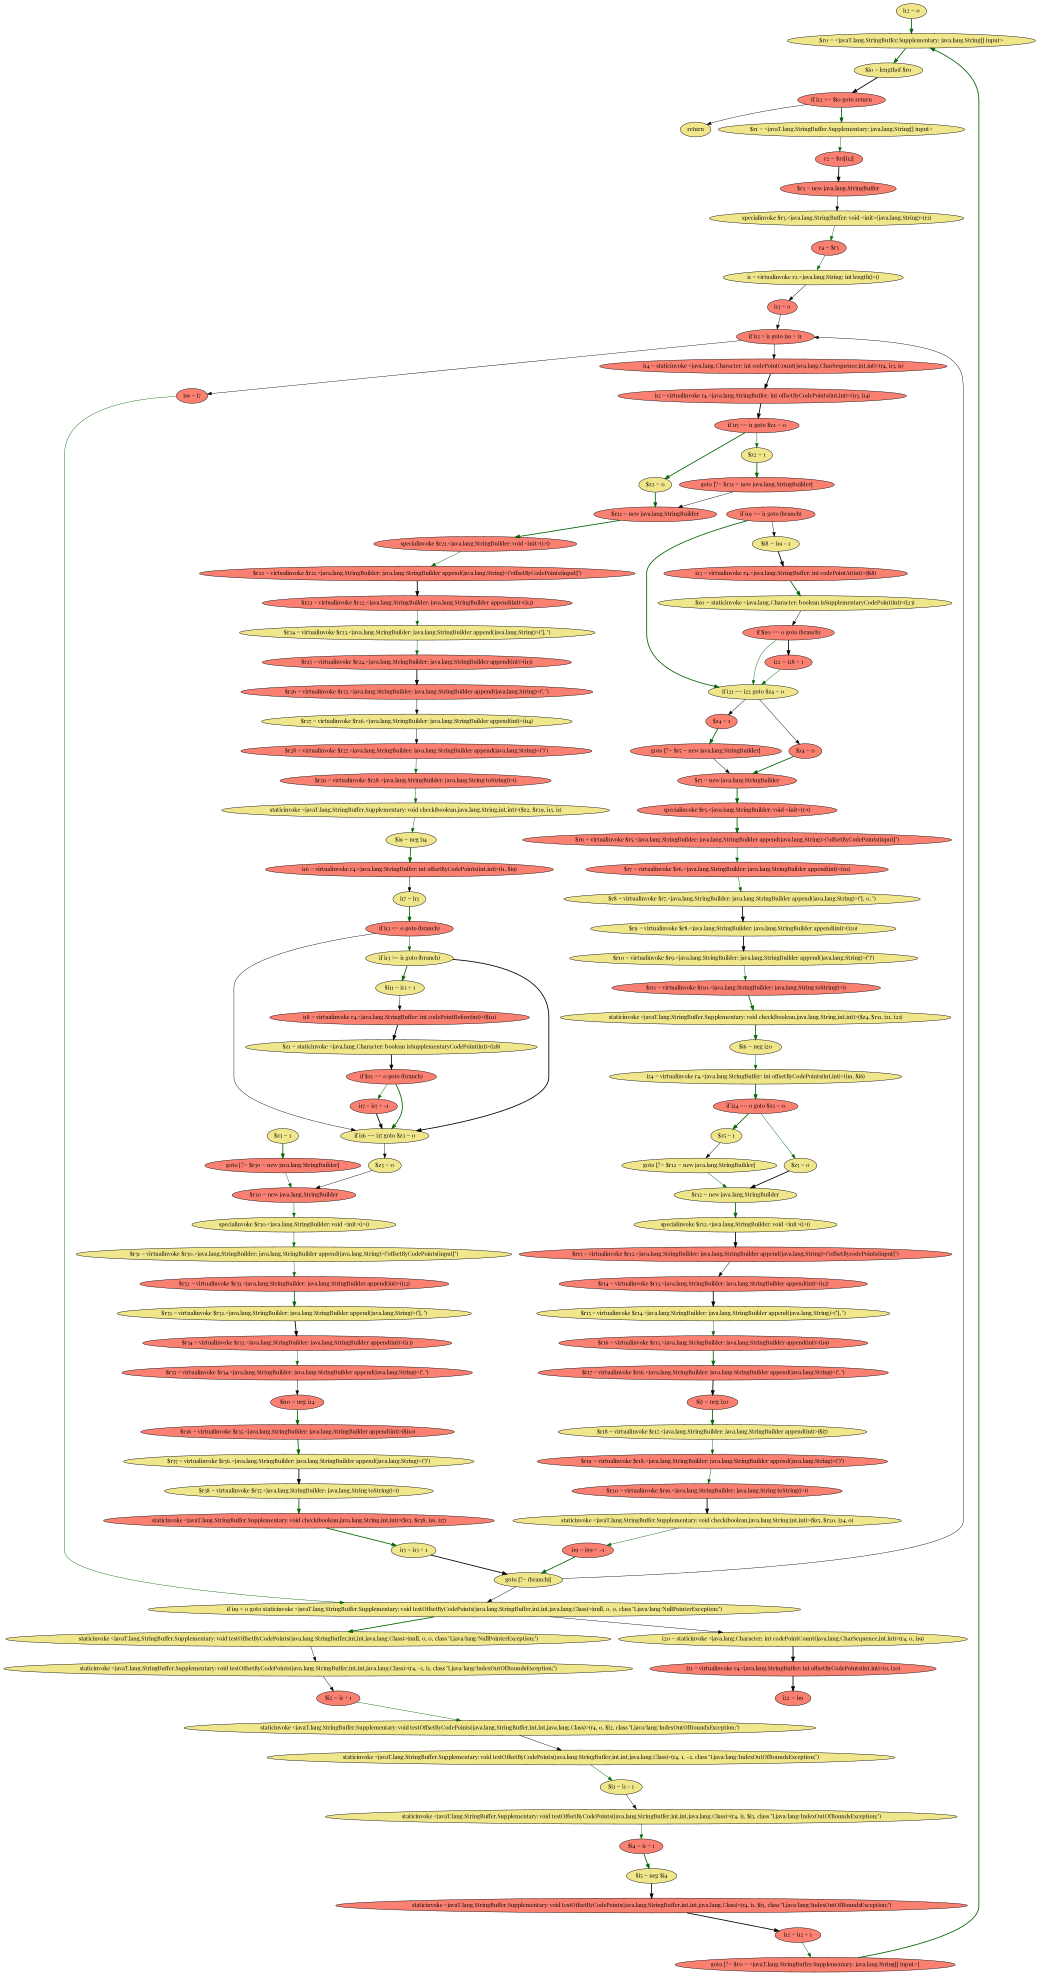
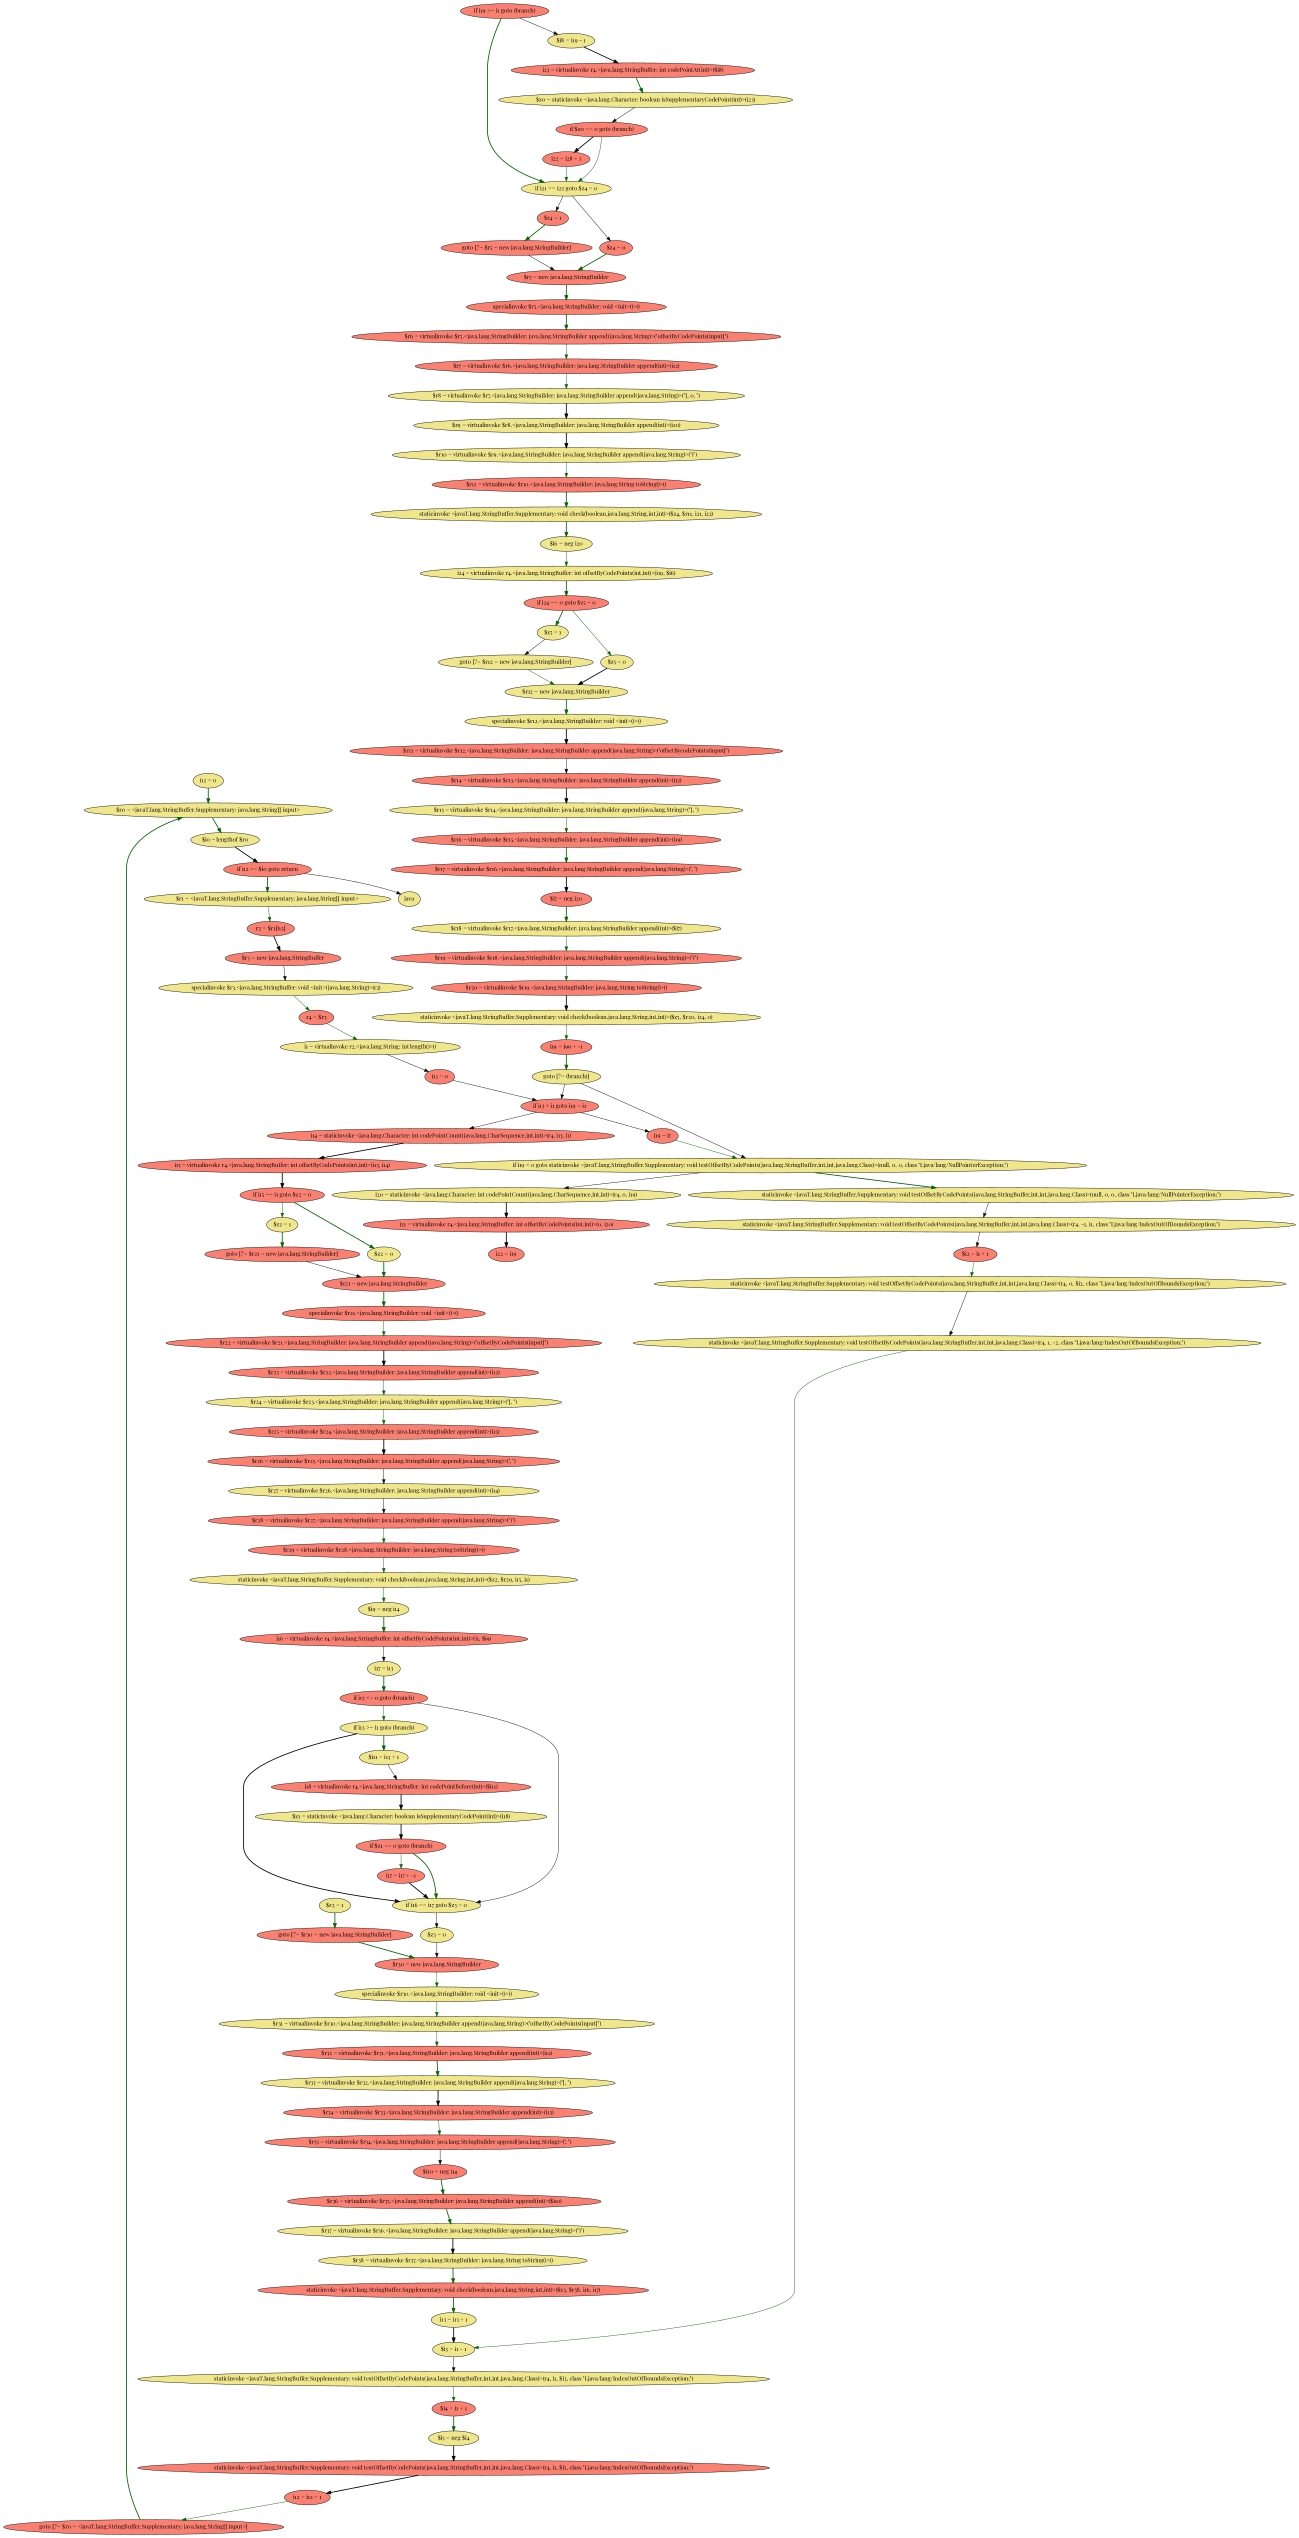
(696, 130) -> (409, 899)
(288, 1178) -> (384, 1949)
(467, 1564) -> (454, 2333)
